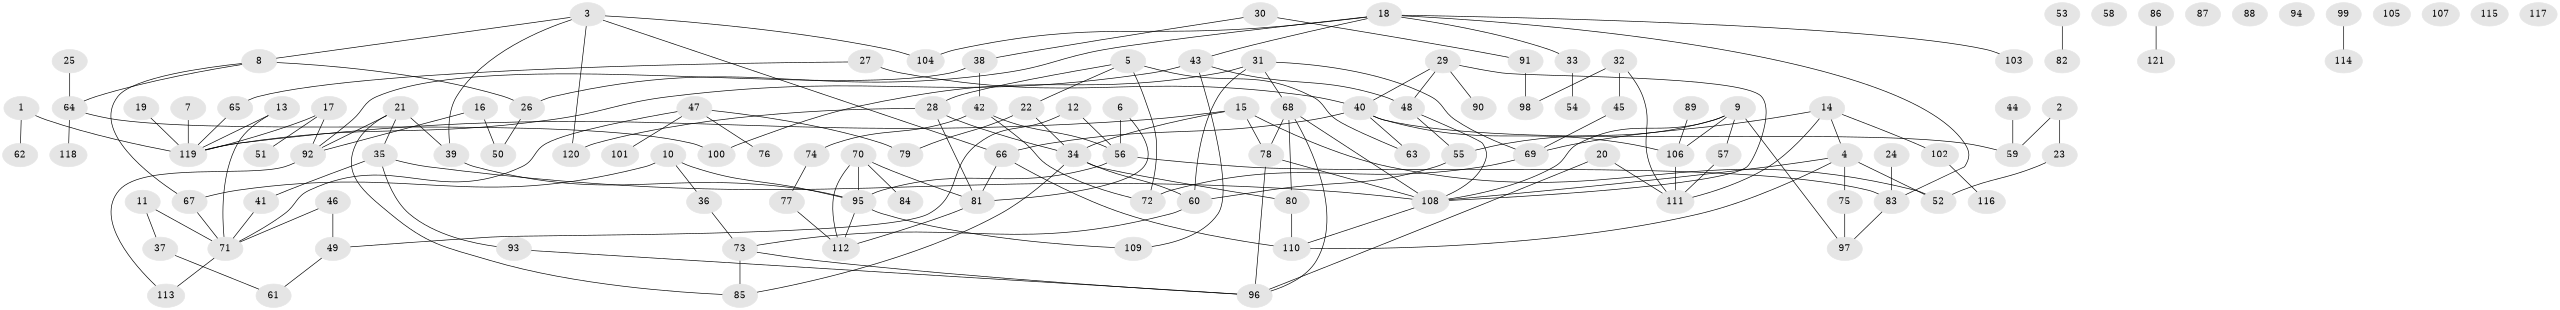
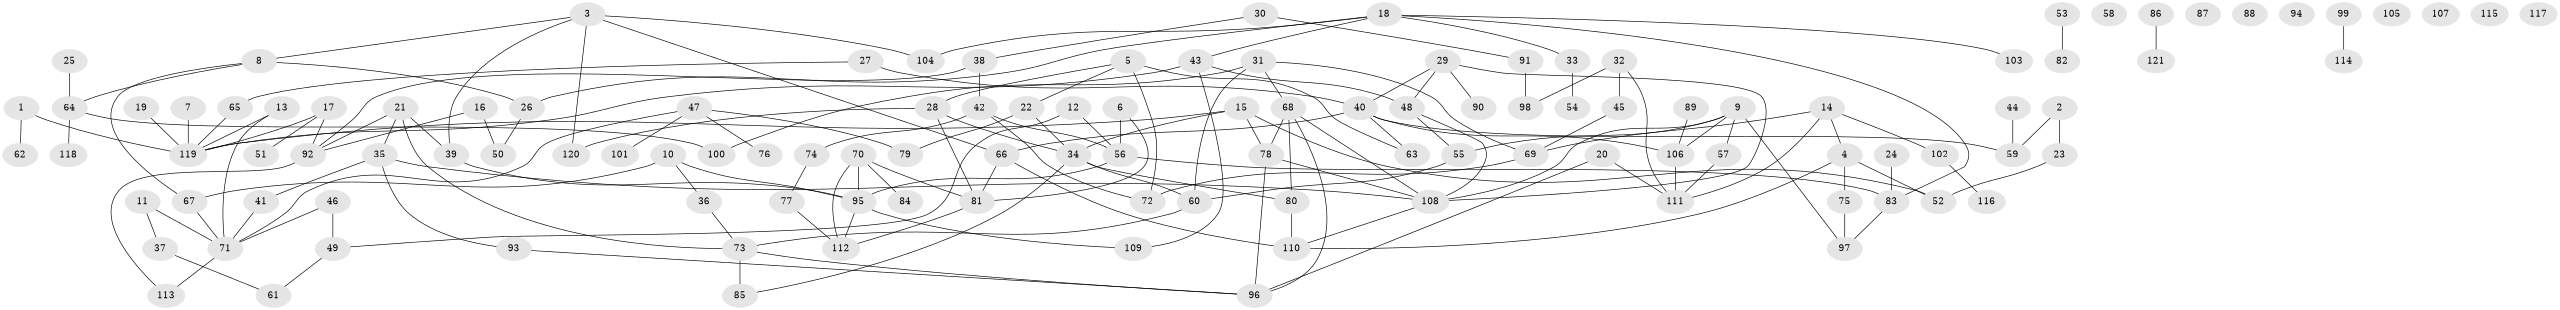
(1629, 182) -> none
(488, 260) -> (542, 224)
